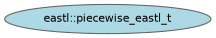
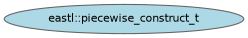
(108, 19) -> (124, 19)
